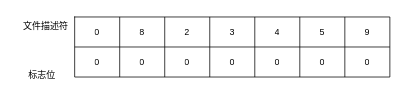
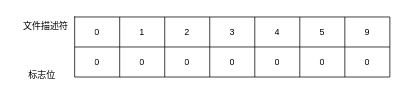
(142, 32) -> (142, 32)
